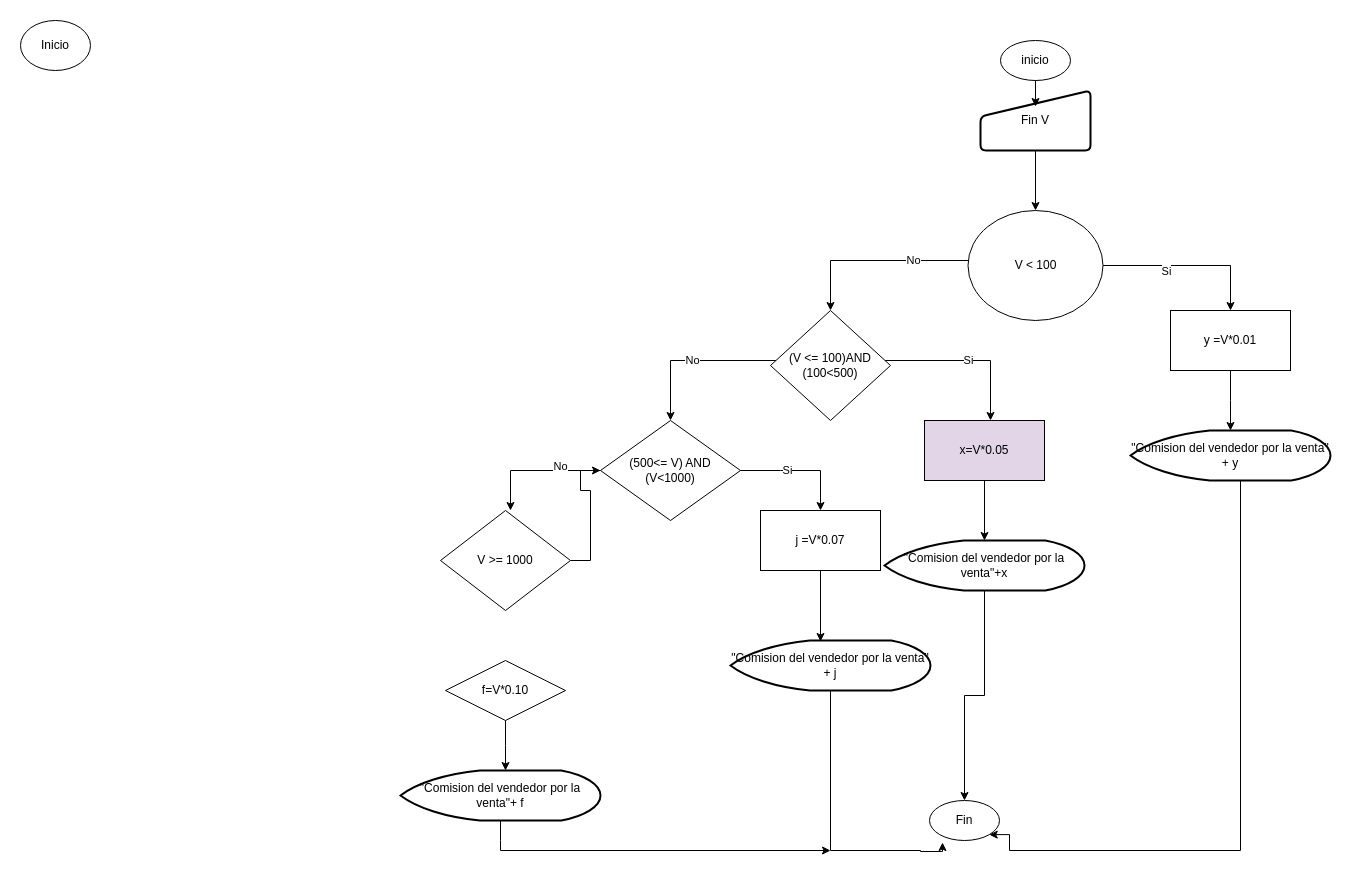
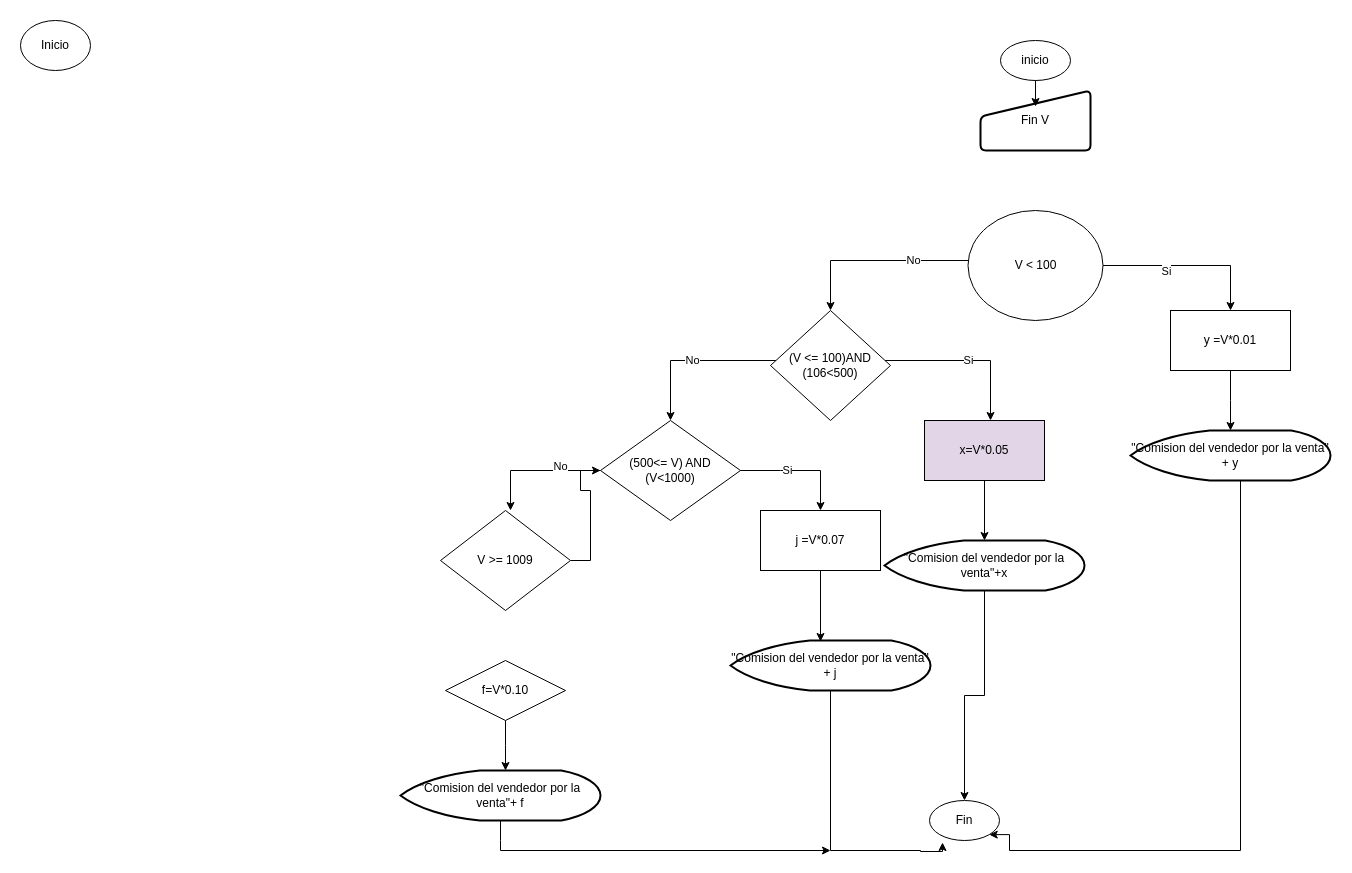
(1036, 177) -> none
(831, 366) -> (831, 366)
(506, 561) -> (506, 561)
